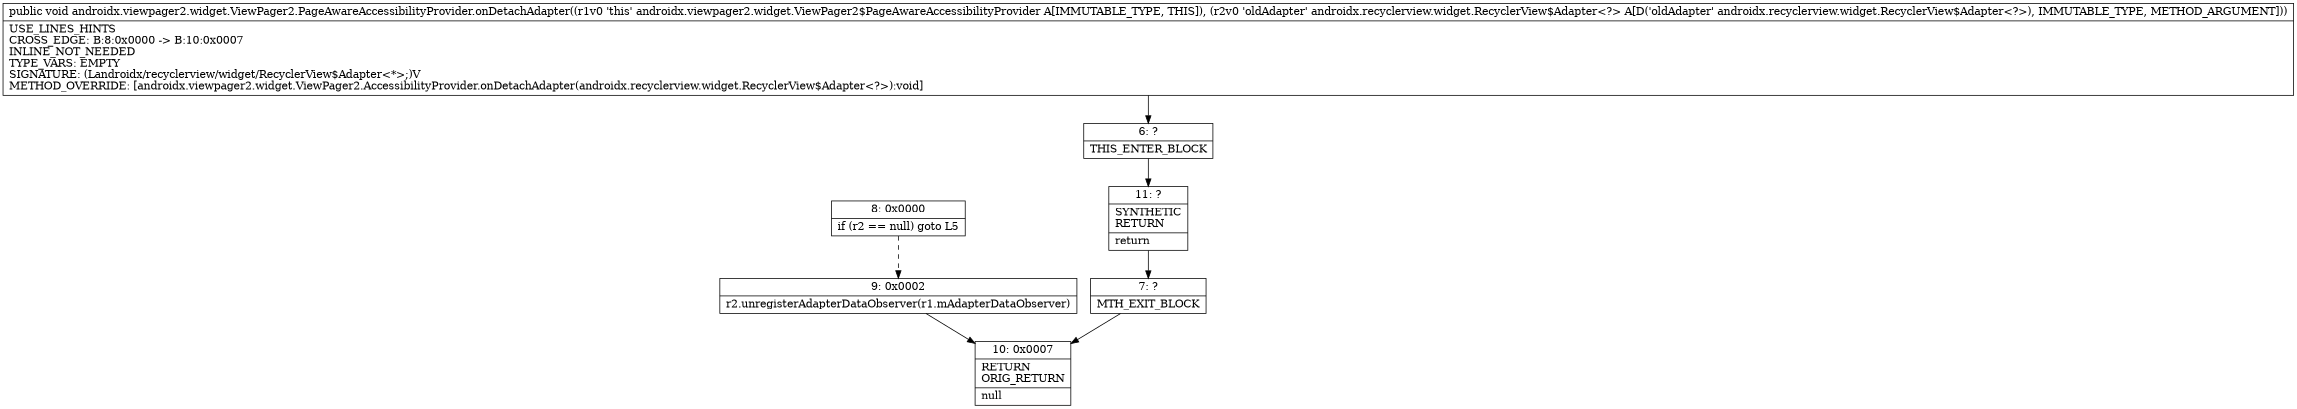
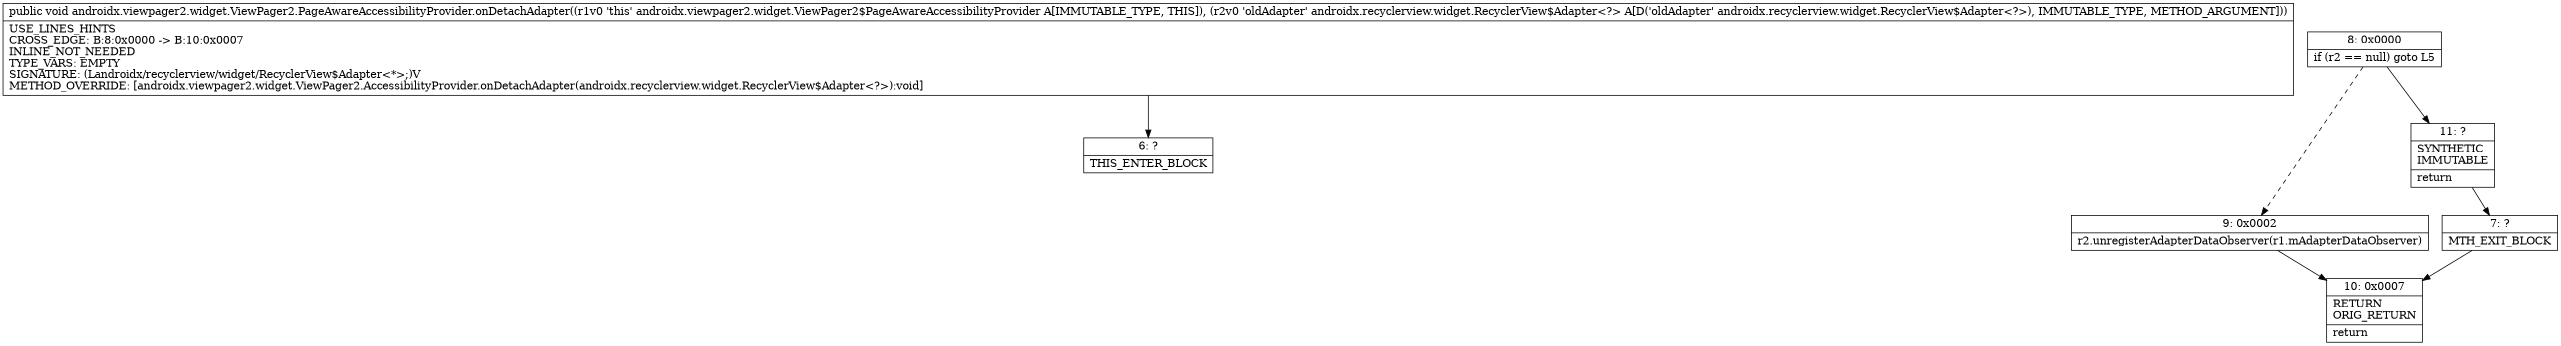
(1148, 169) -> (2406, 92)
(1140, 224) -> (2453, 161)
(992, 396) -> (2350, 333)
